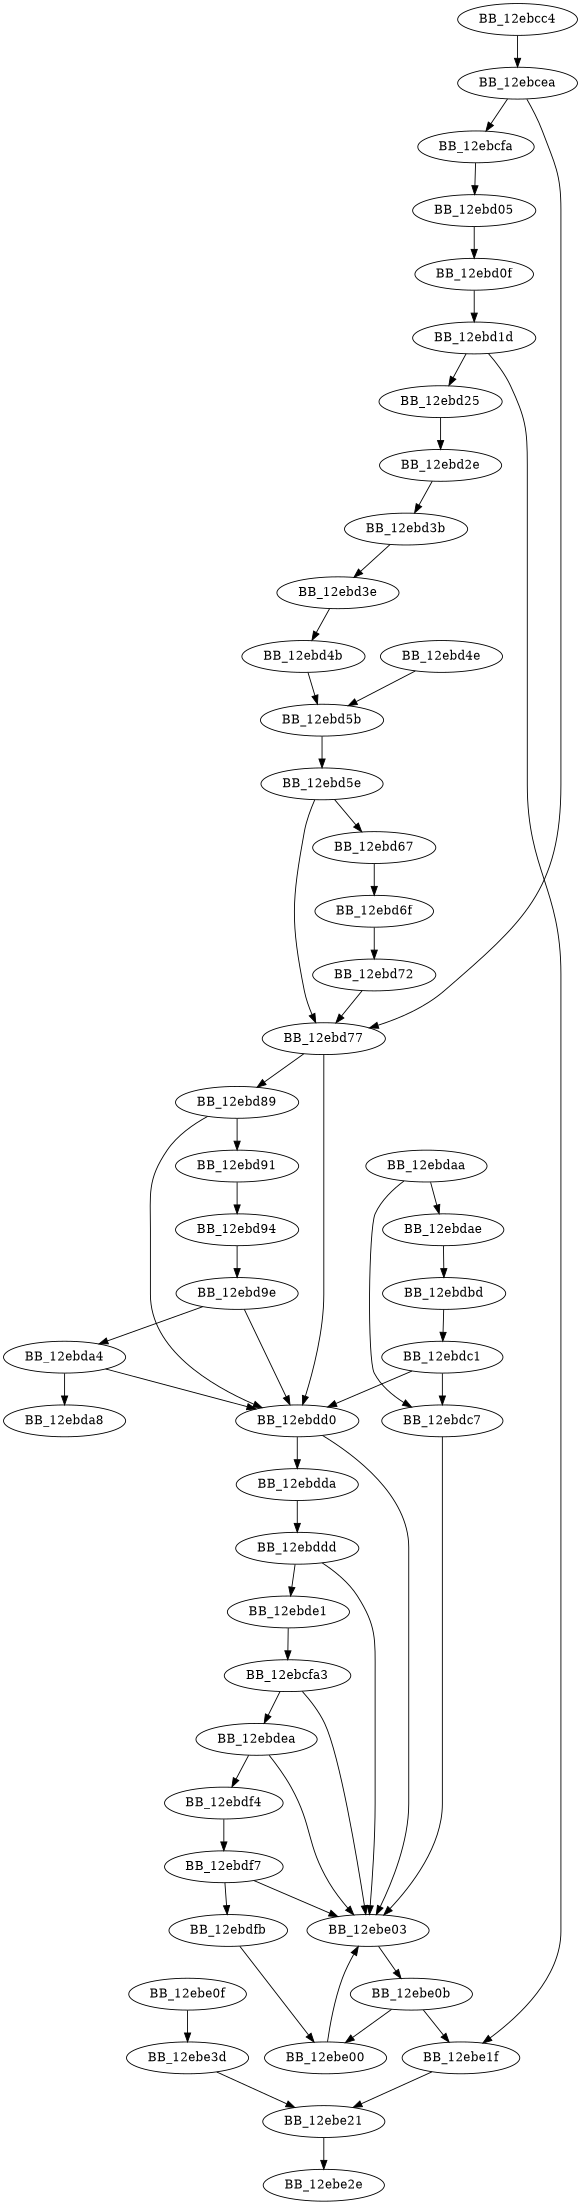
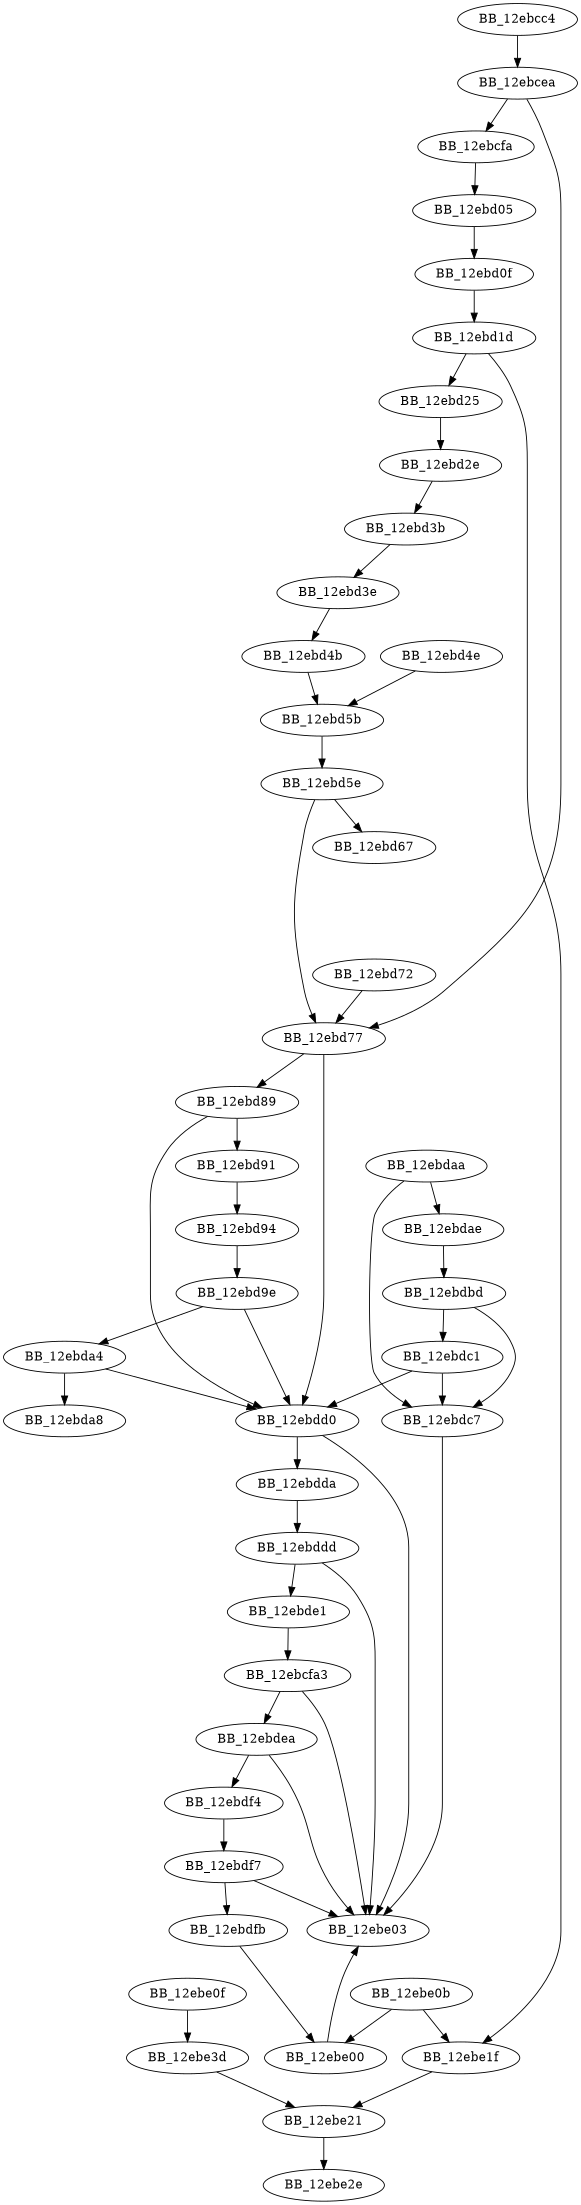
(374, 911) -> none
none -> (515, 1353)
(387, 1959) -> none
